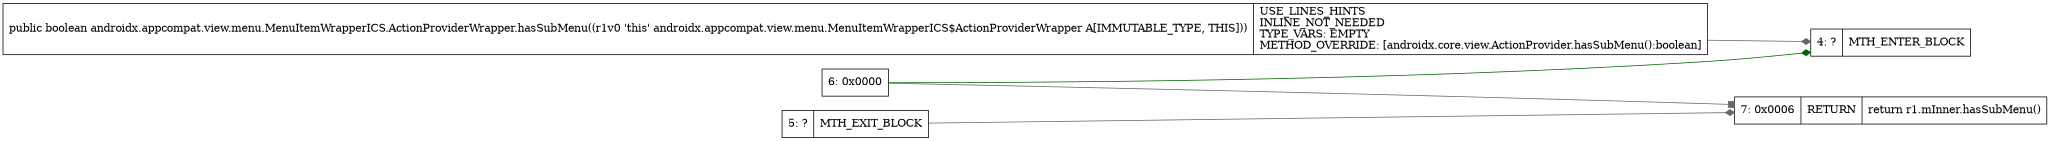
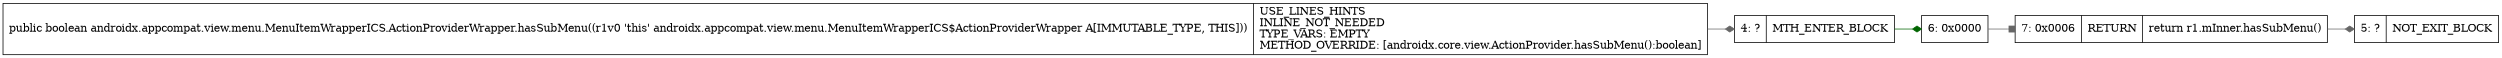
(1345, 77) -> (1903, 29)
(1327, 118) -> (2336, 29)
(871, 124) -> (2442, 29)
